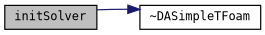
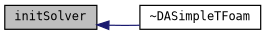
(112, 9) -> (124, 25)
